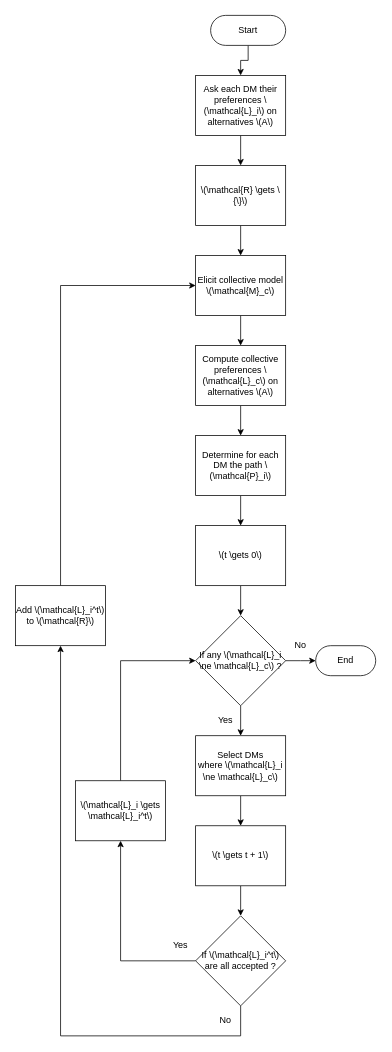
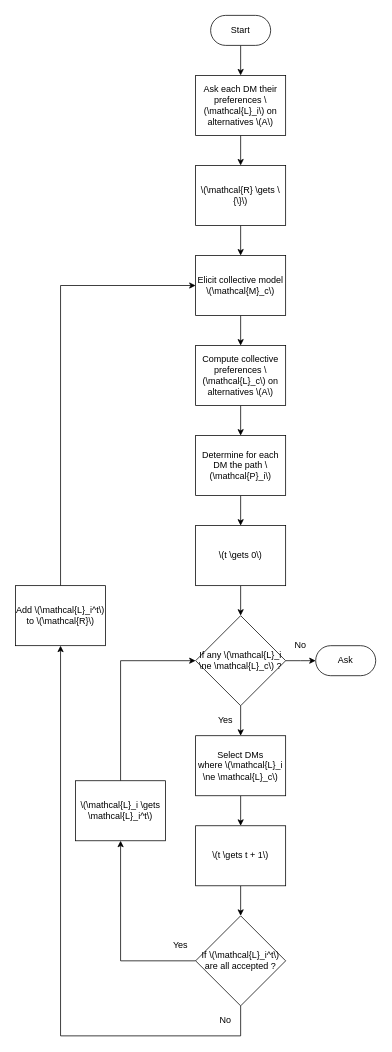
(248, 30) -> (240, 30)
(345, 660) -> (345, 660)
